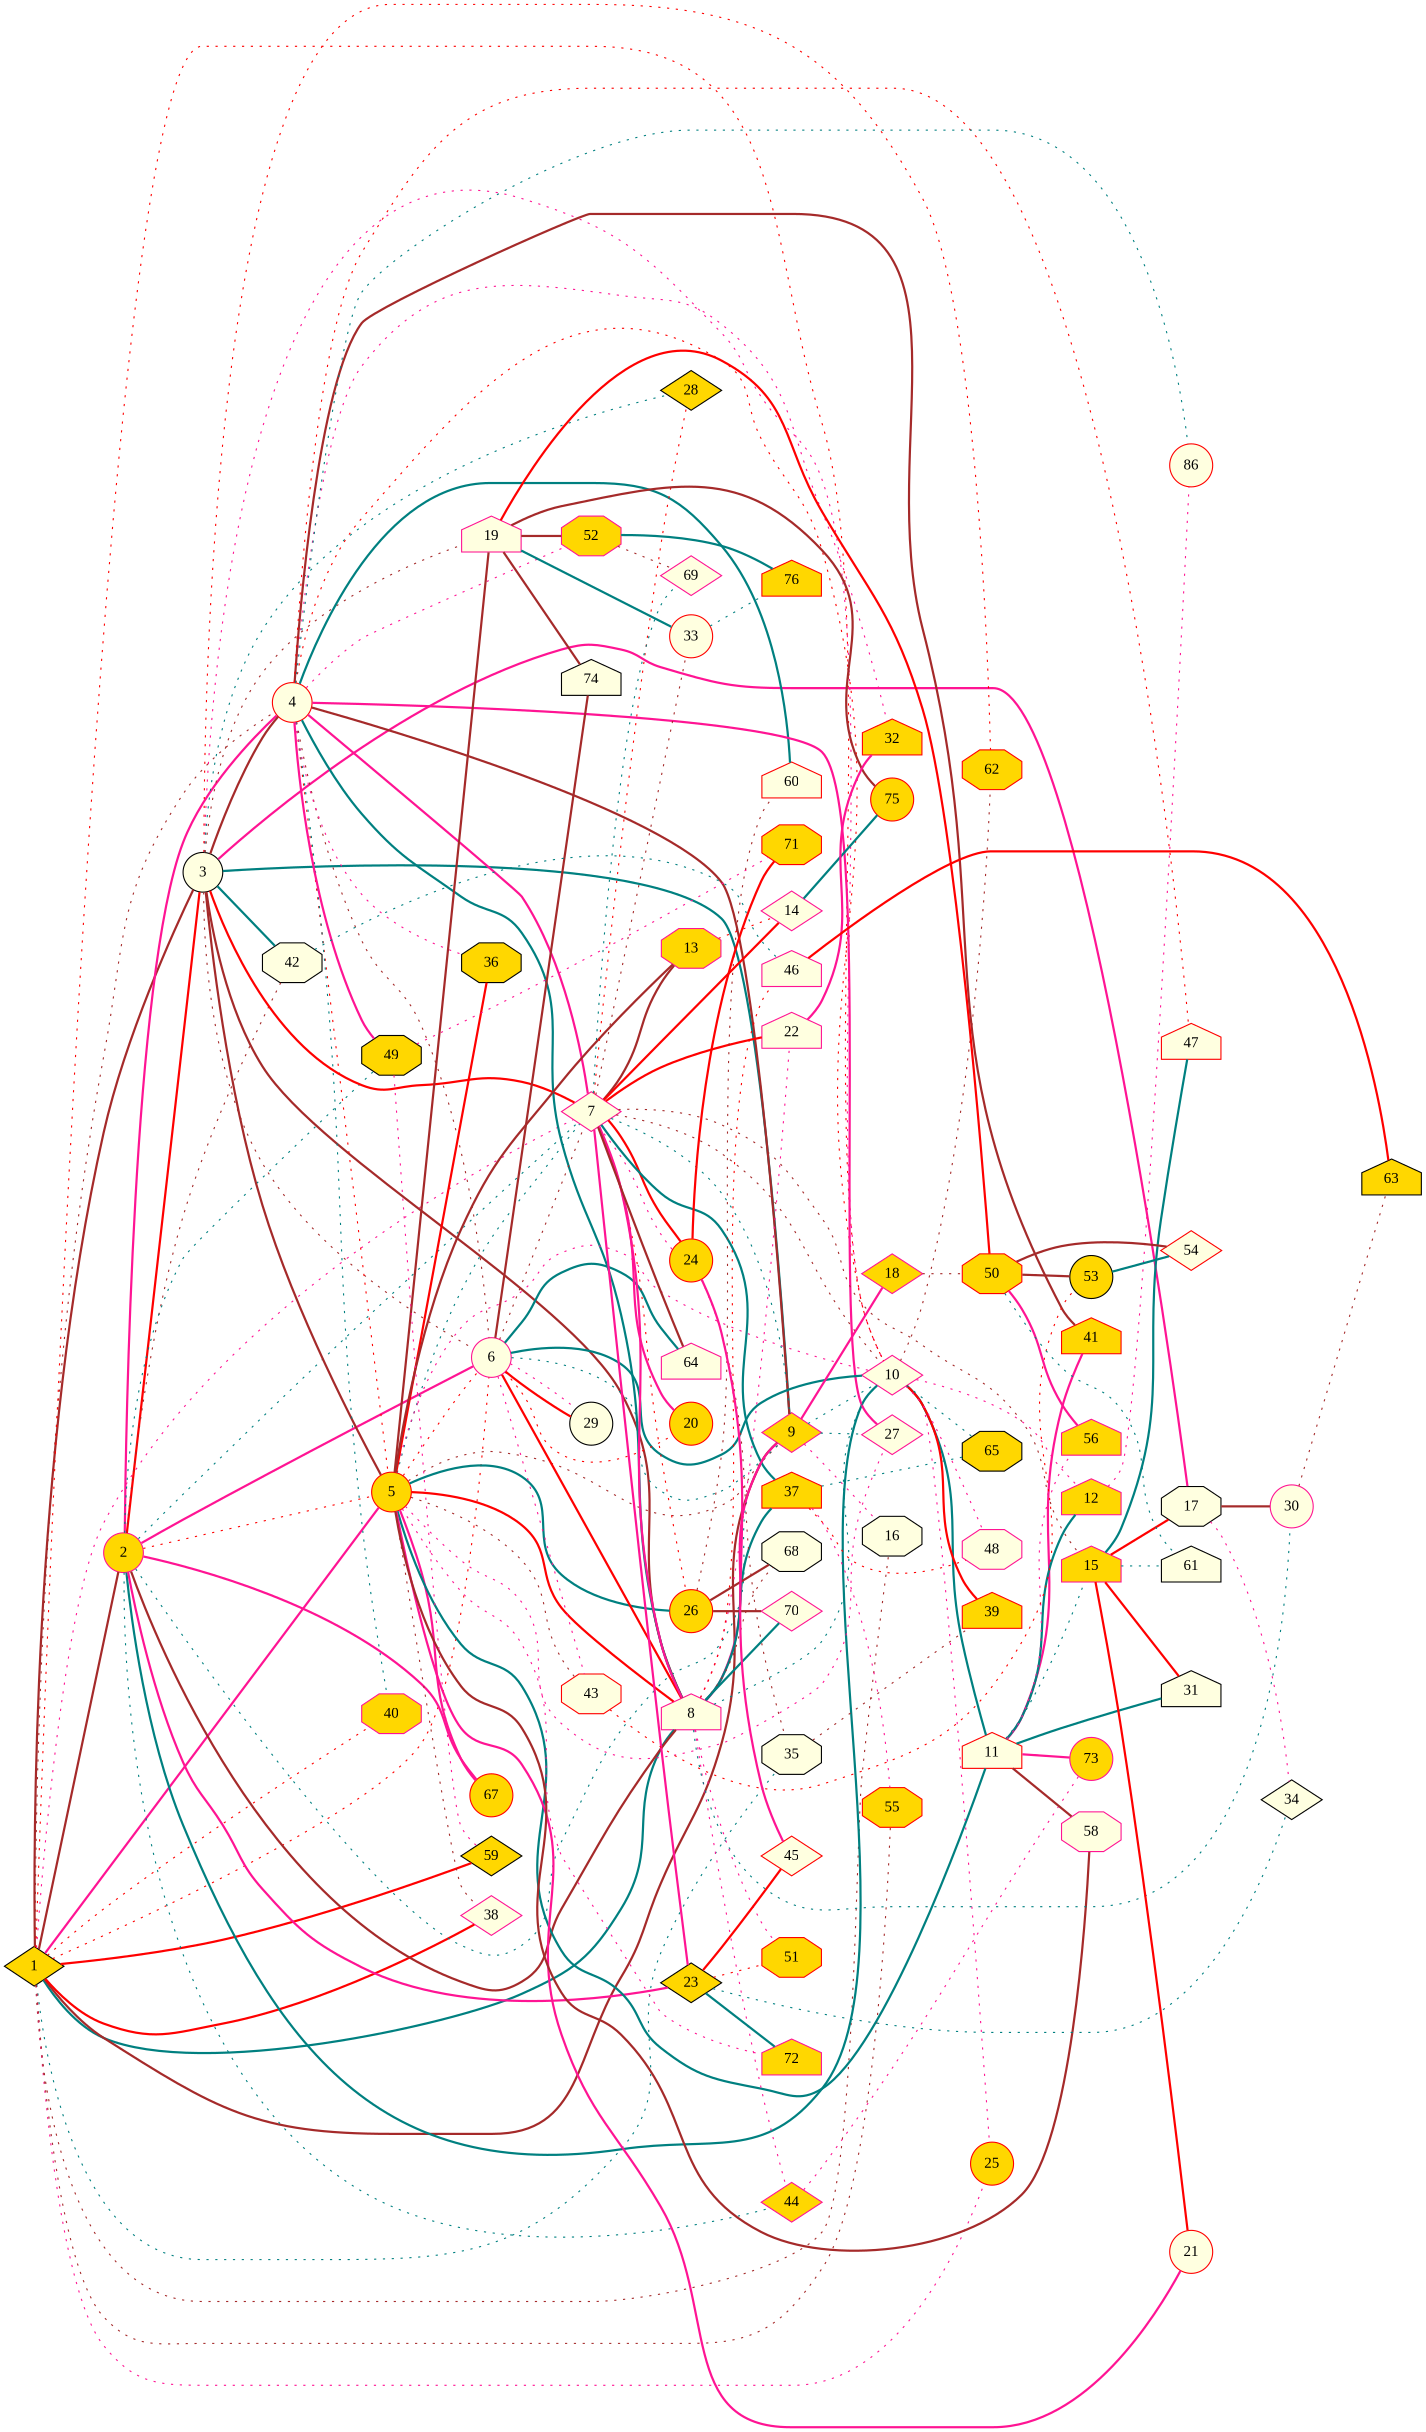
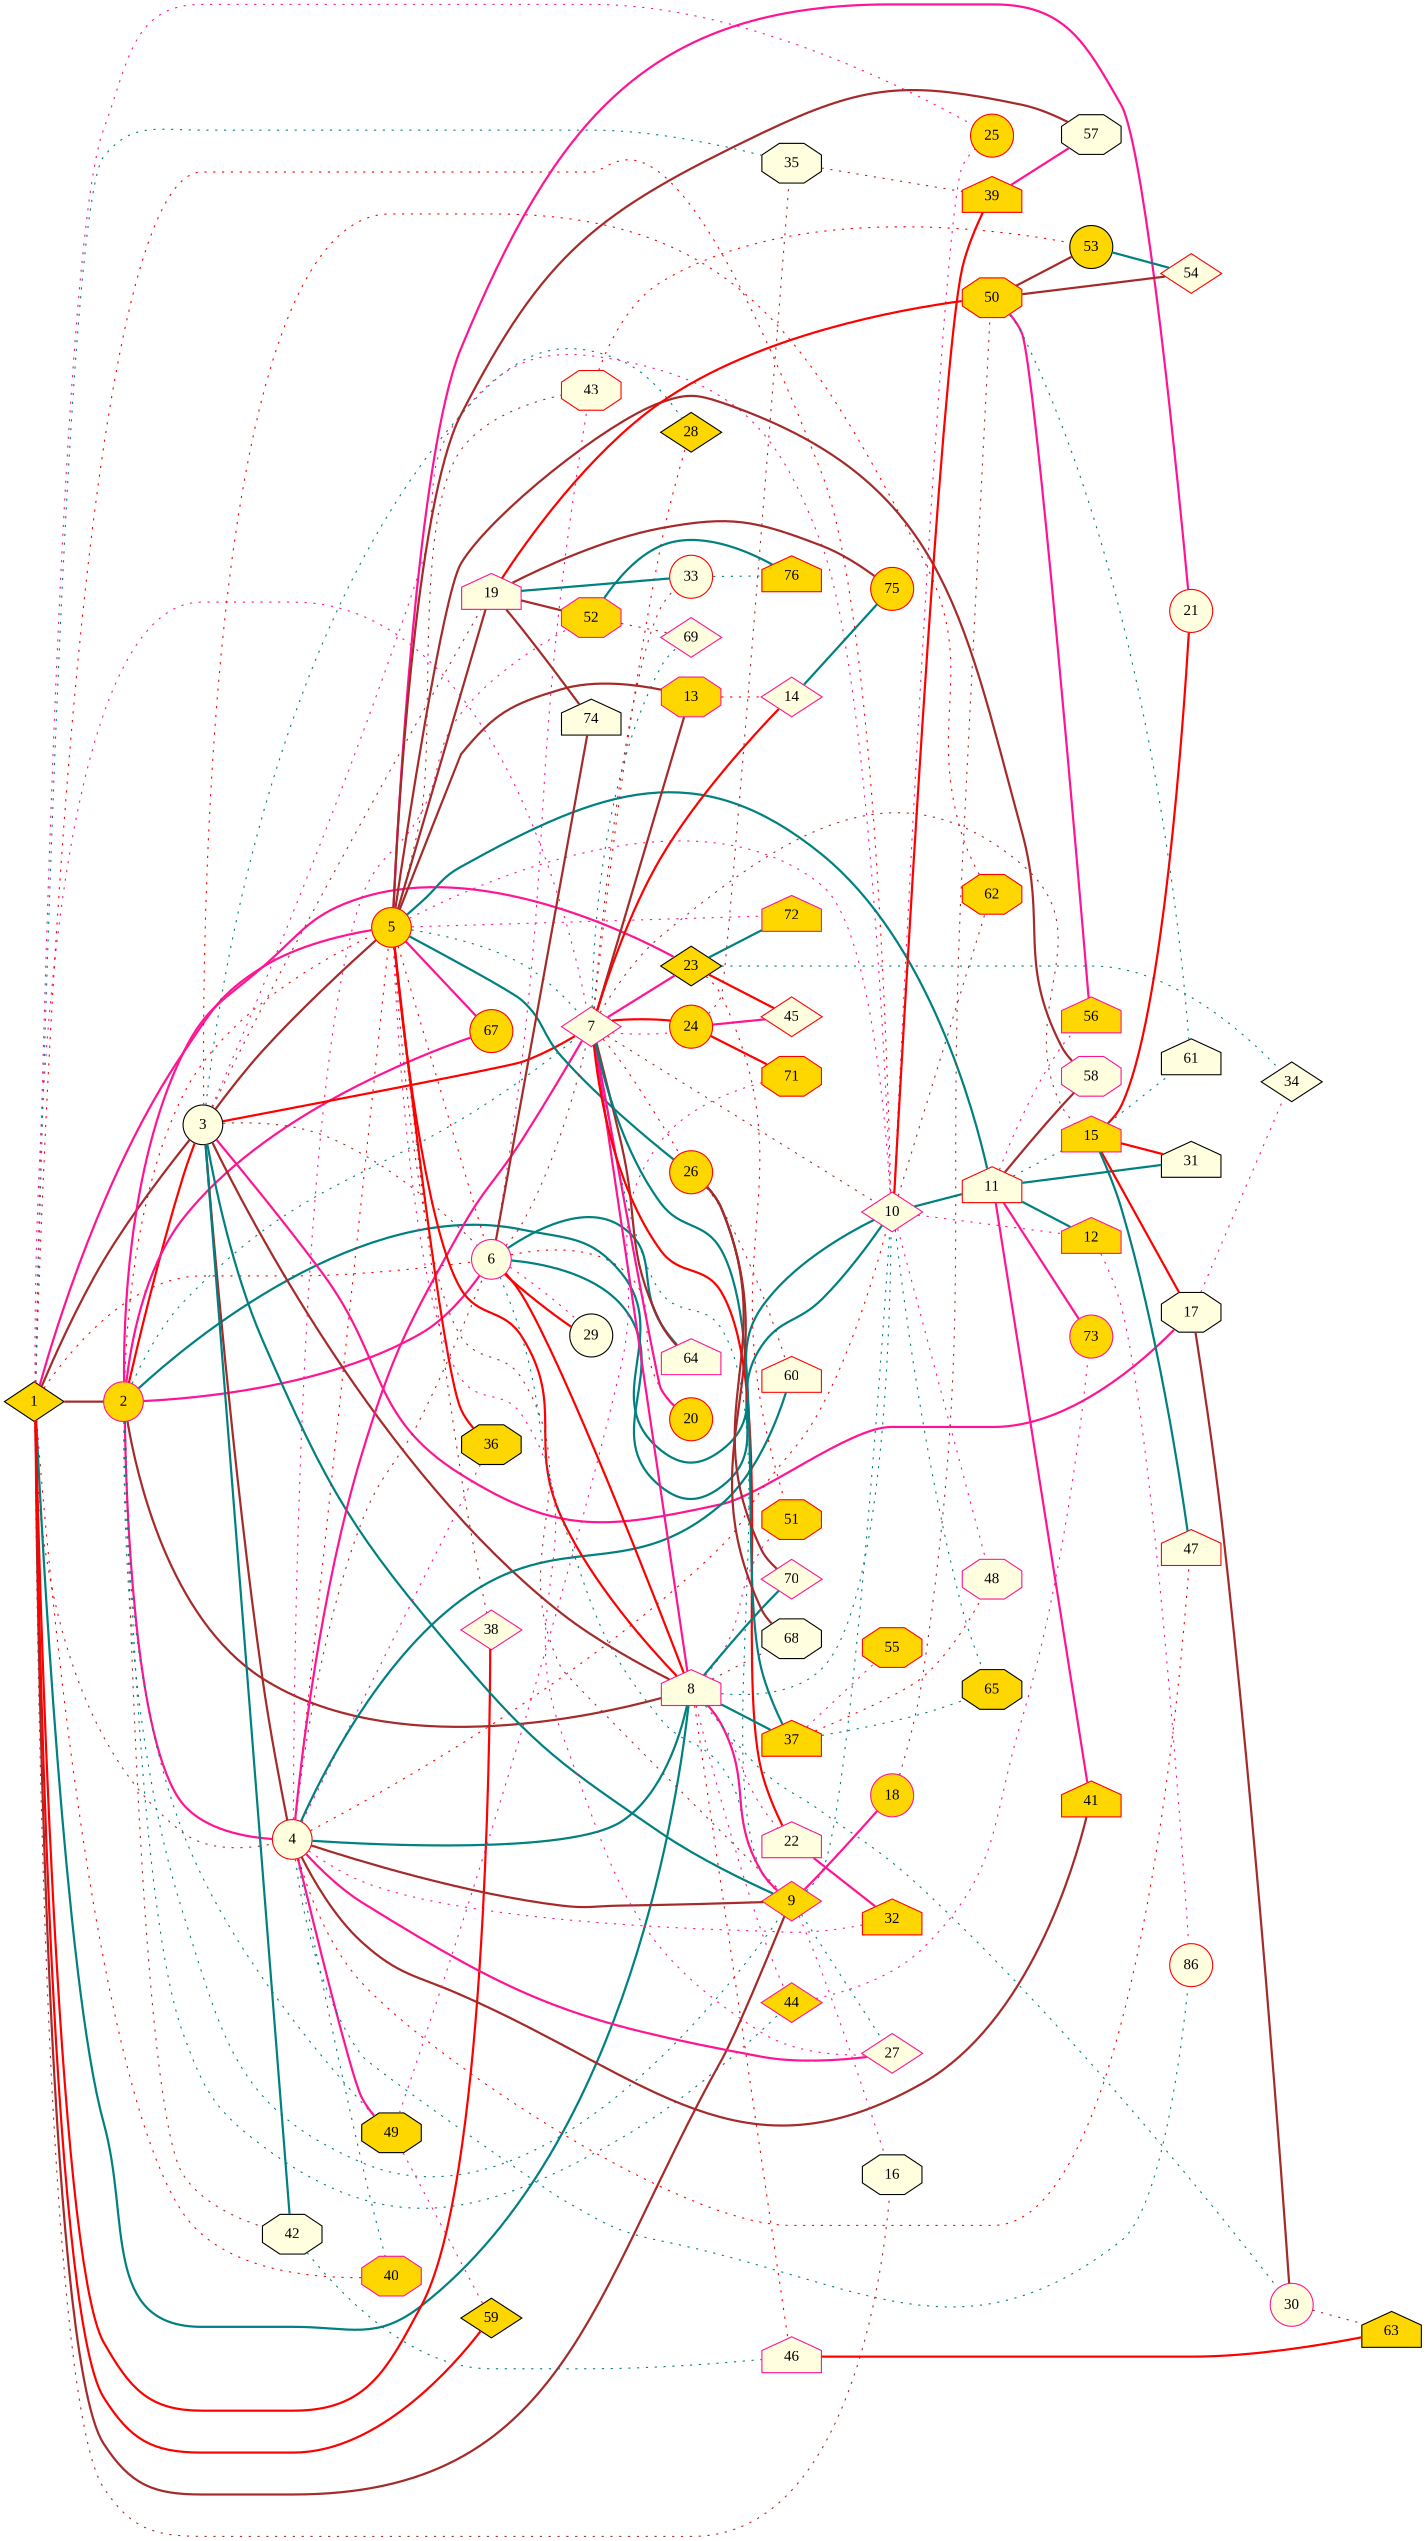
none -> (1091, 135)
(892, 1274) -> (892, 1795)
(527, 2343) -> none
